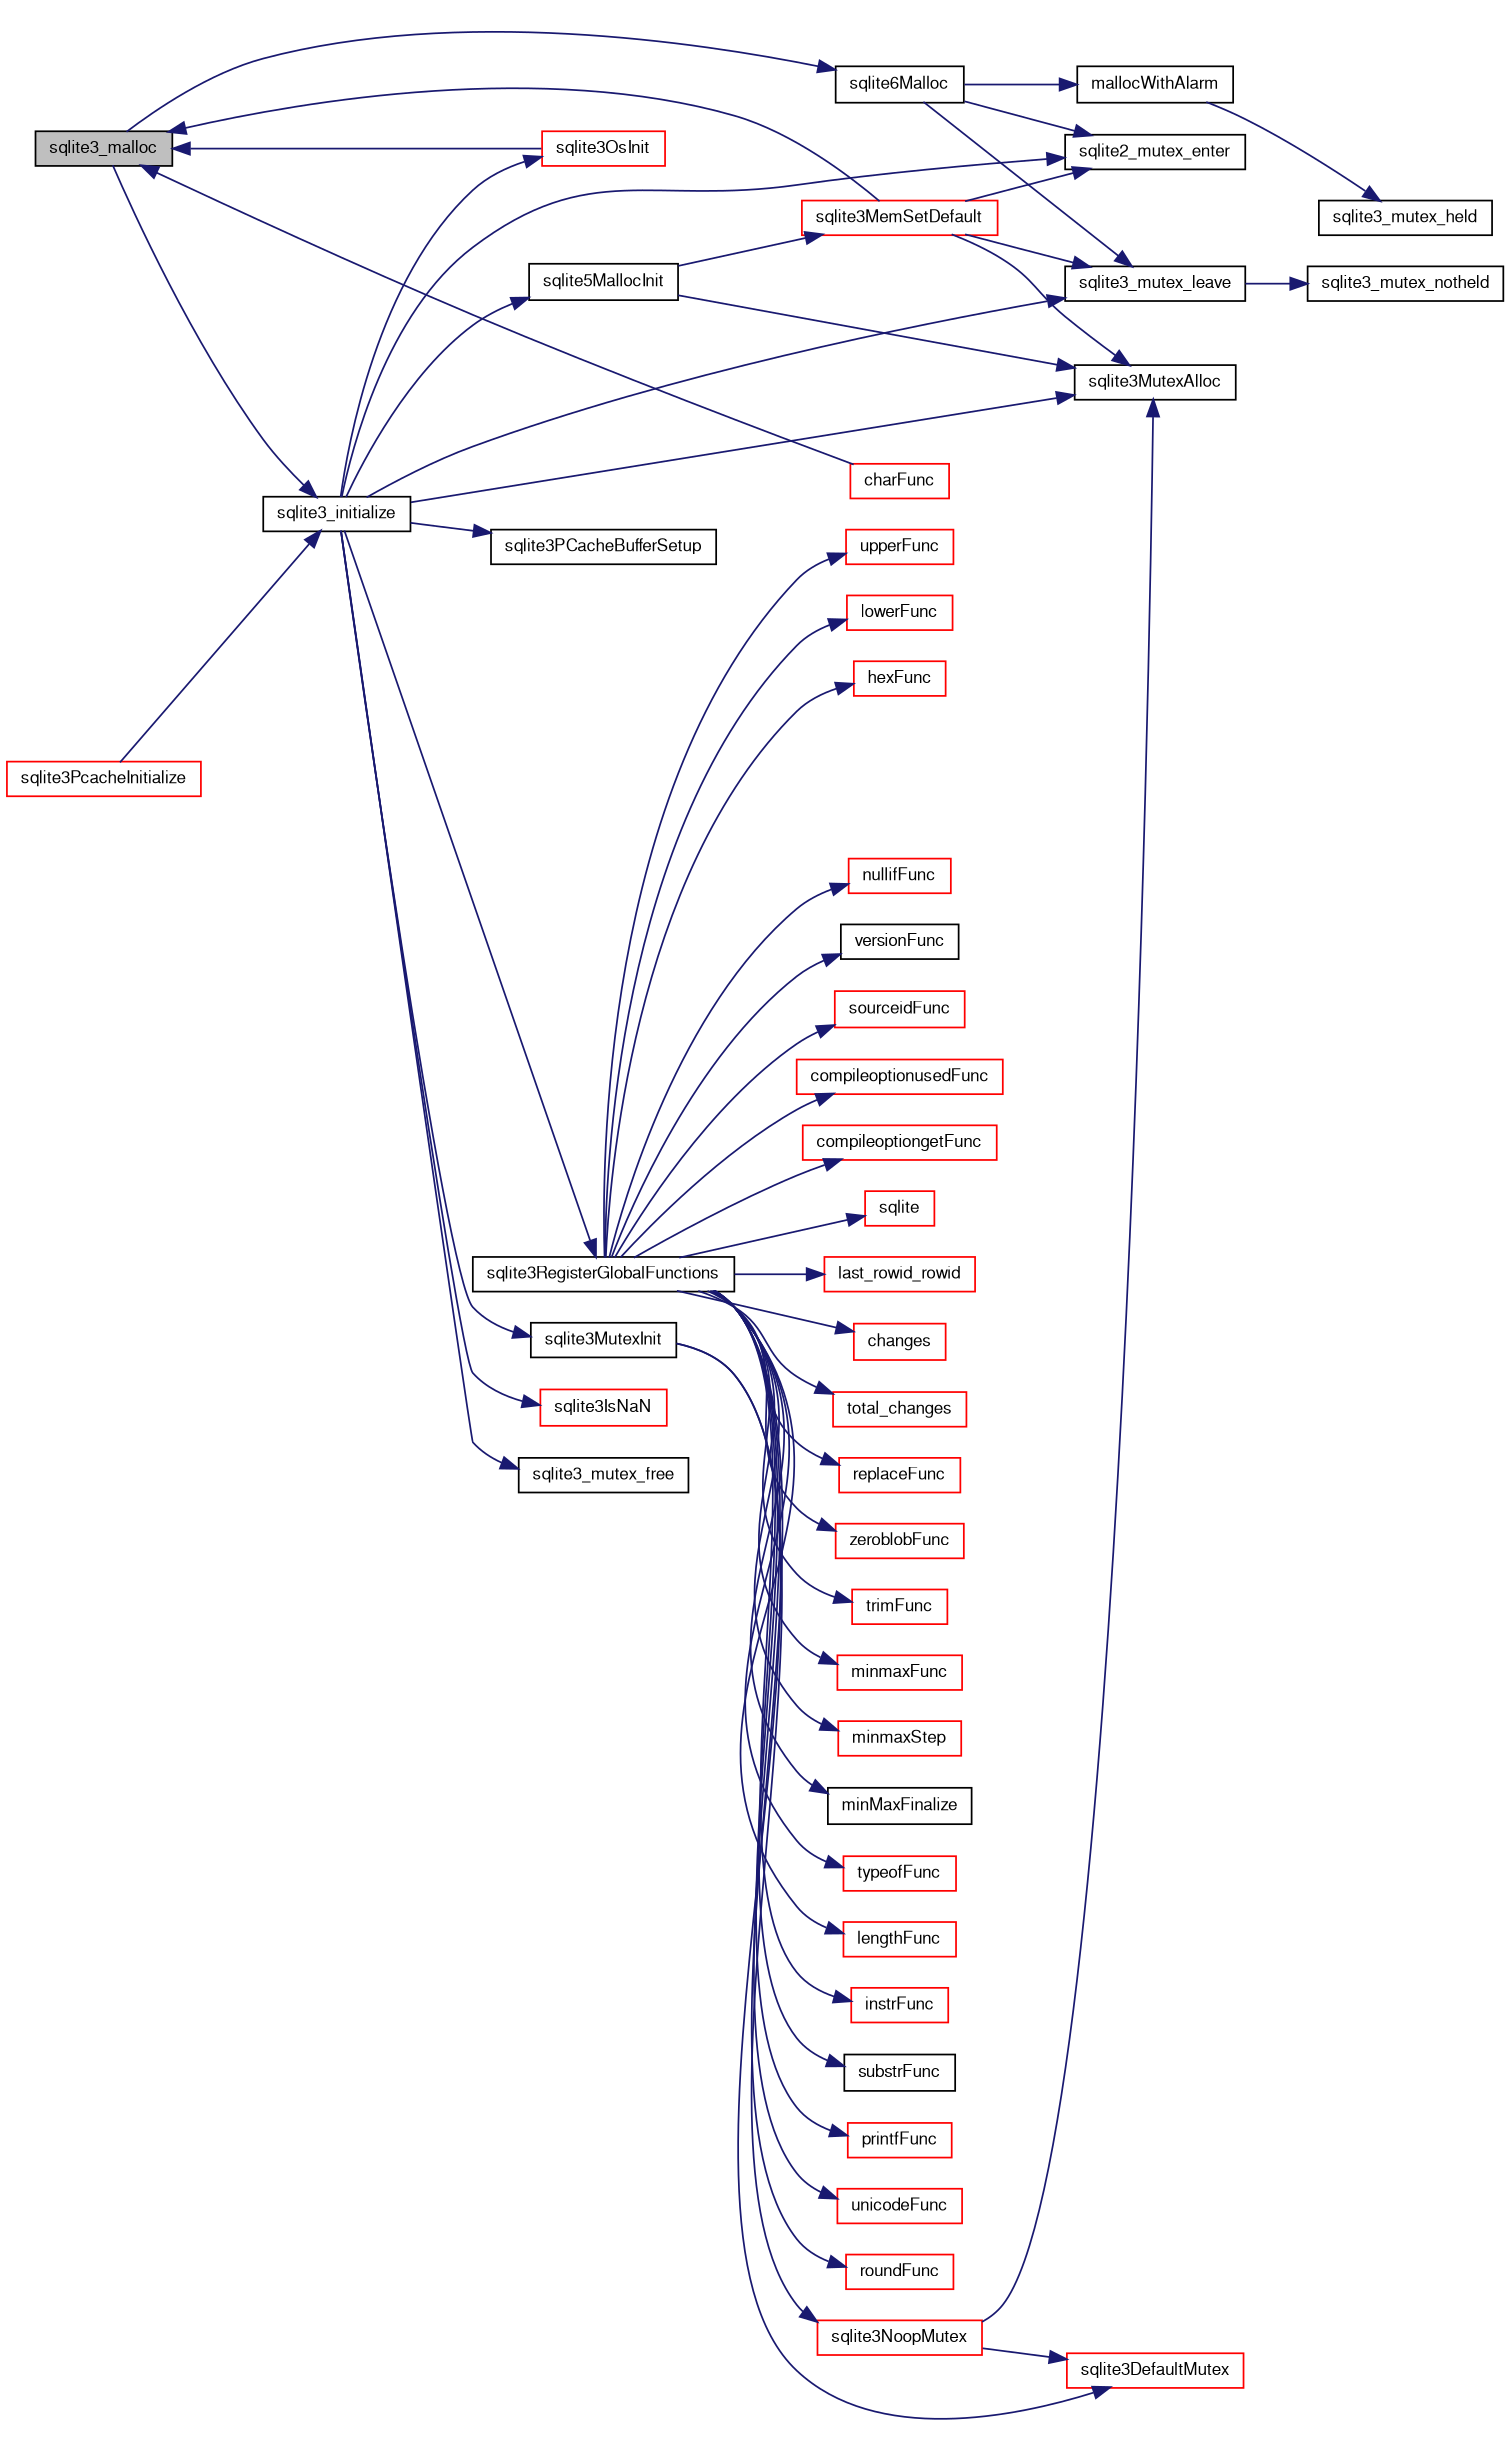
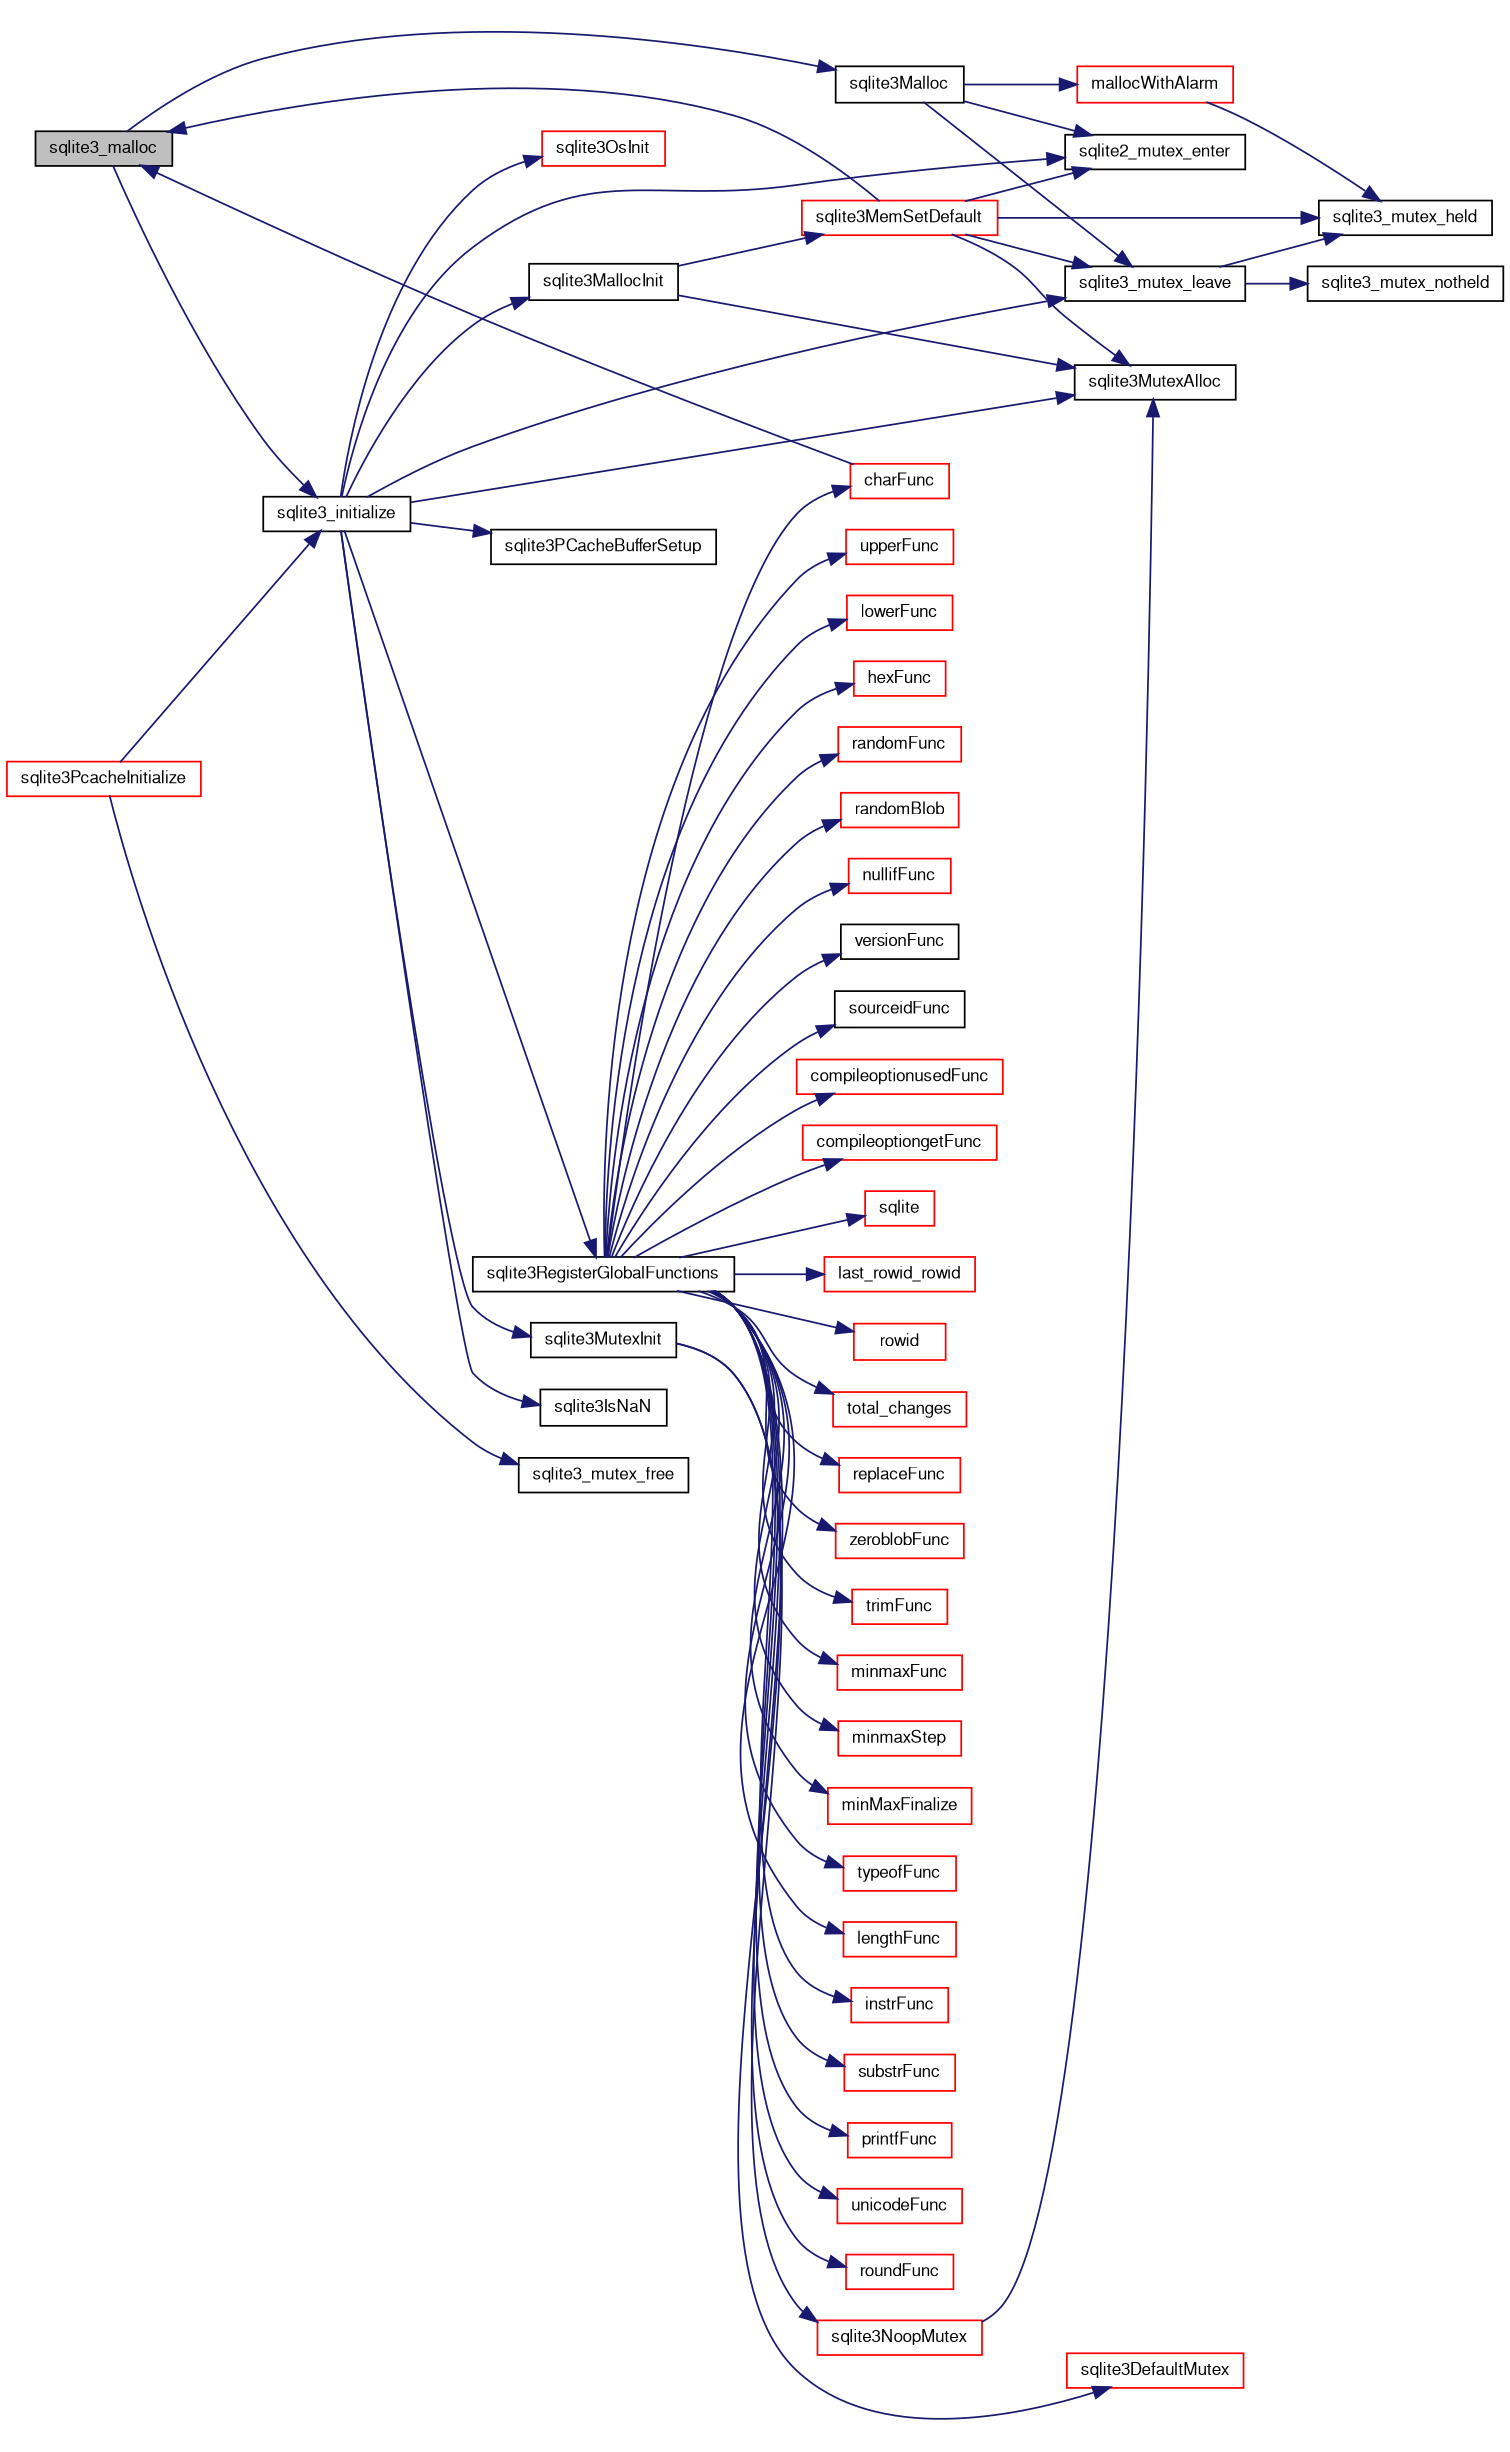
(900, 85) -> (900, 85)
(1155, 85) -> (1155, 85)
(366, 149) -> none
none -> (1149, 218)
none -> (1272, 253)
(604, 282) -> (604, 282)
none -> (900, 744)
none -> (692, 775)
none -> (900, 810)
(409, 1004) -> (251, 1162)
(900, 1009) -> (900, 1009)
(900, 1342) -> (900, 1342)
(604, 1408) -> (604, 1408)
(900, 1806) -> (900, 1806)
(900, 2073) -> (900, 2073)
(1016, 2353) -> none
